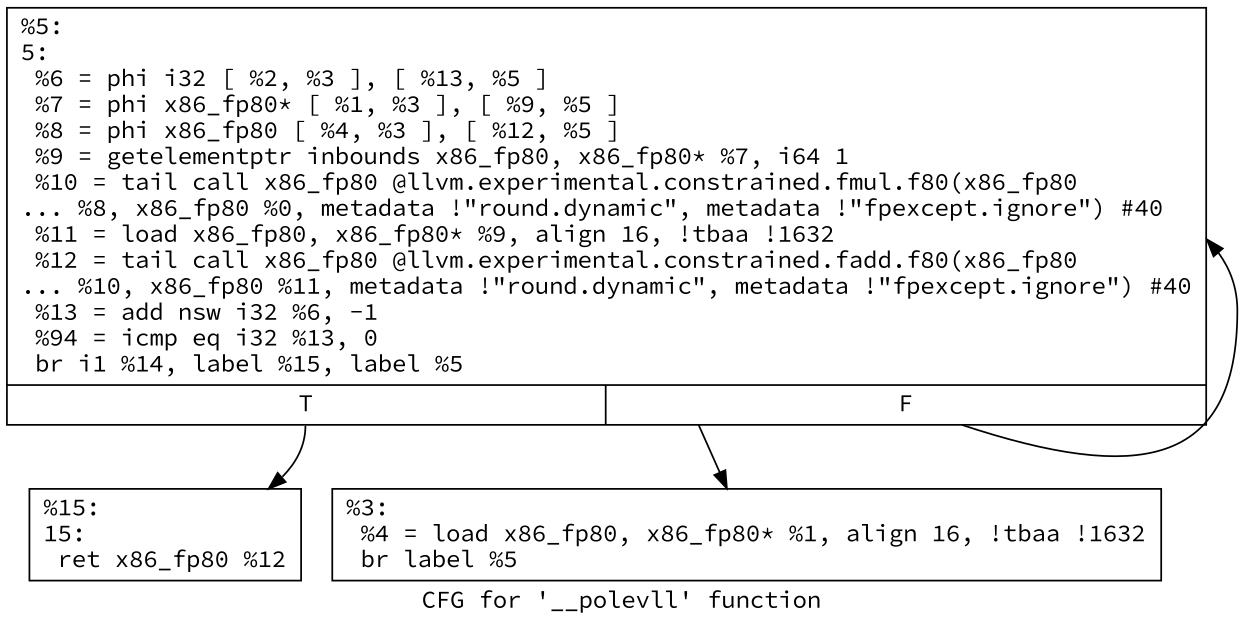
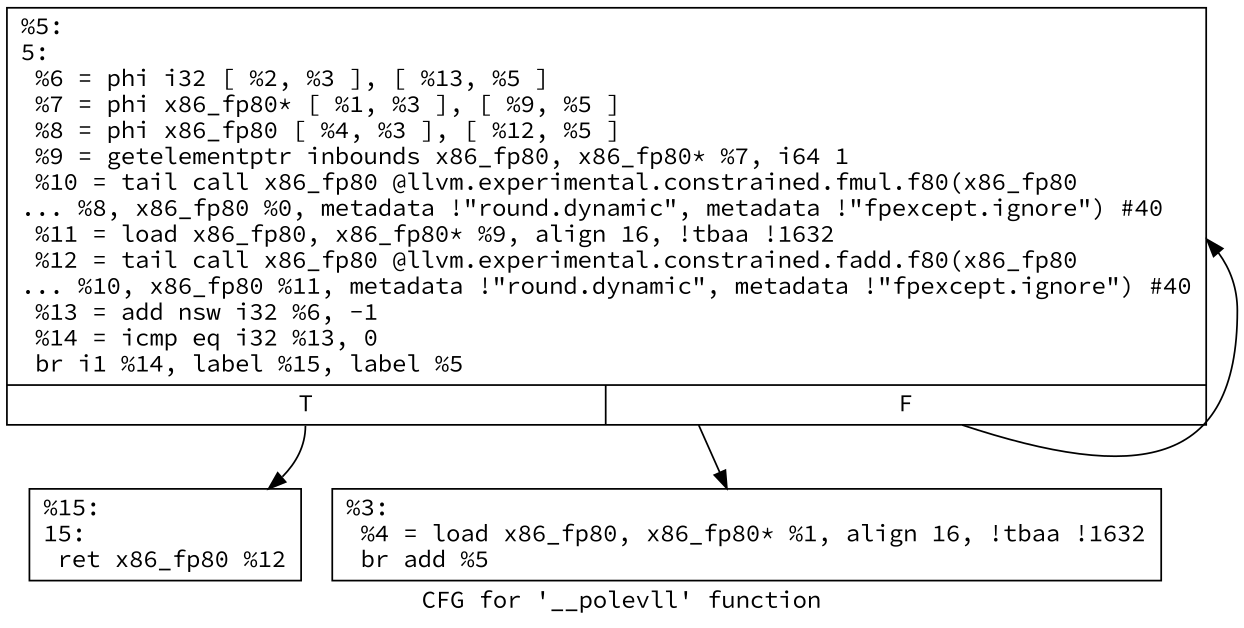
(200, 338) -> (200, 338)
(433, 560) -> (418, 560)
